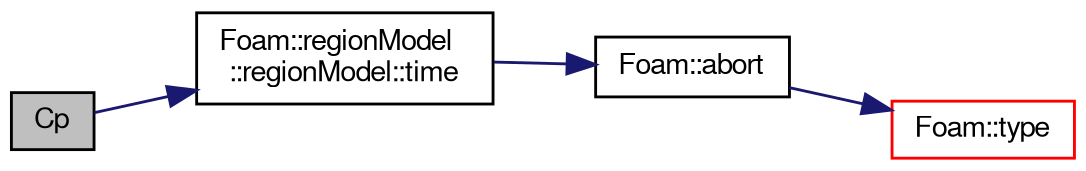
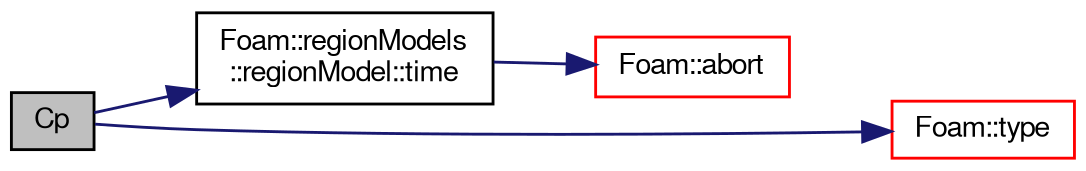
(345, 58) -> (345, 58)
(693, 67) -> (693, 67)
(826, 96) -> (478, 134)
